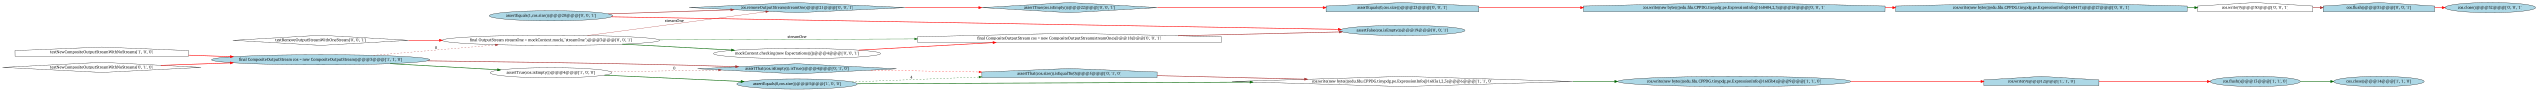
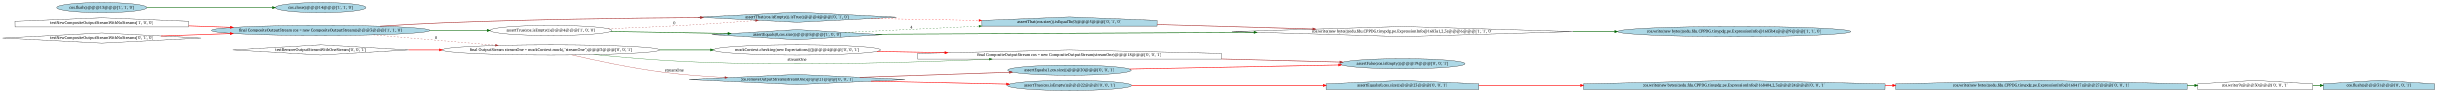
(1069, 8) -> (1069, 85)
(2317, 8) -> (2317, 85)
(2490, 8) -> none
(670, 12) -> (935, 75)
(2041, 81) -> none
(797, 84) -> (797, 35)
